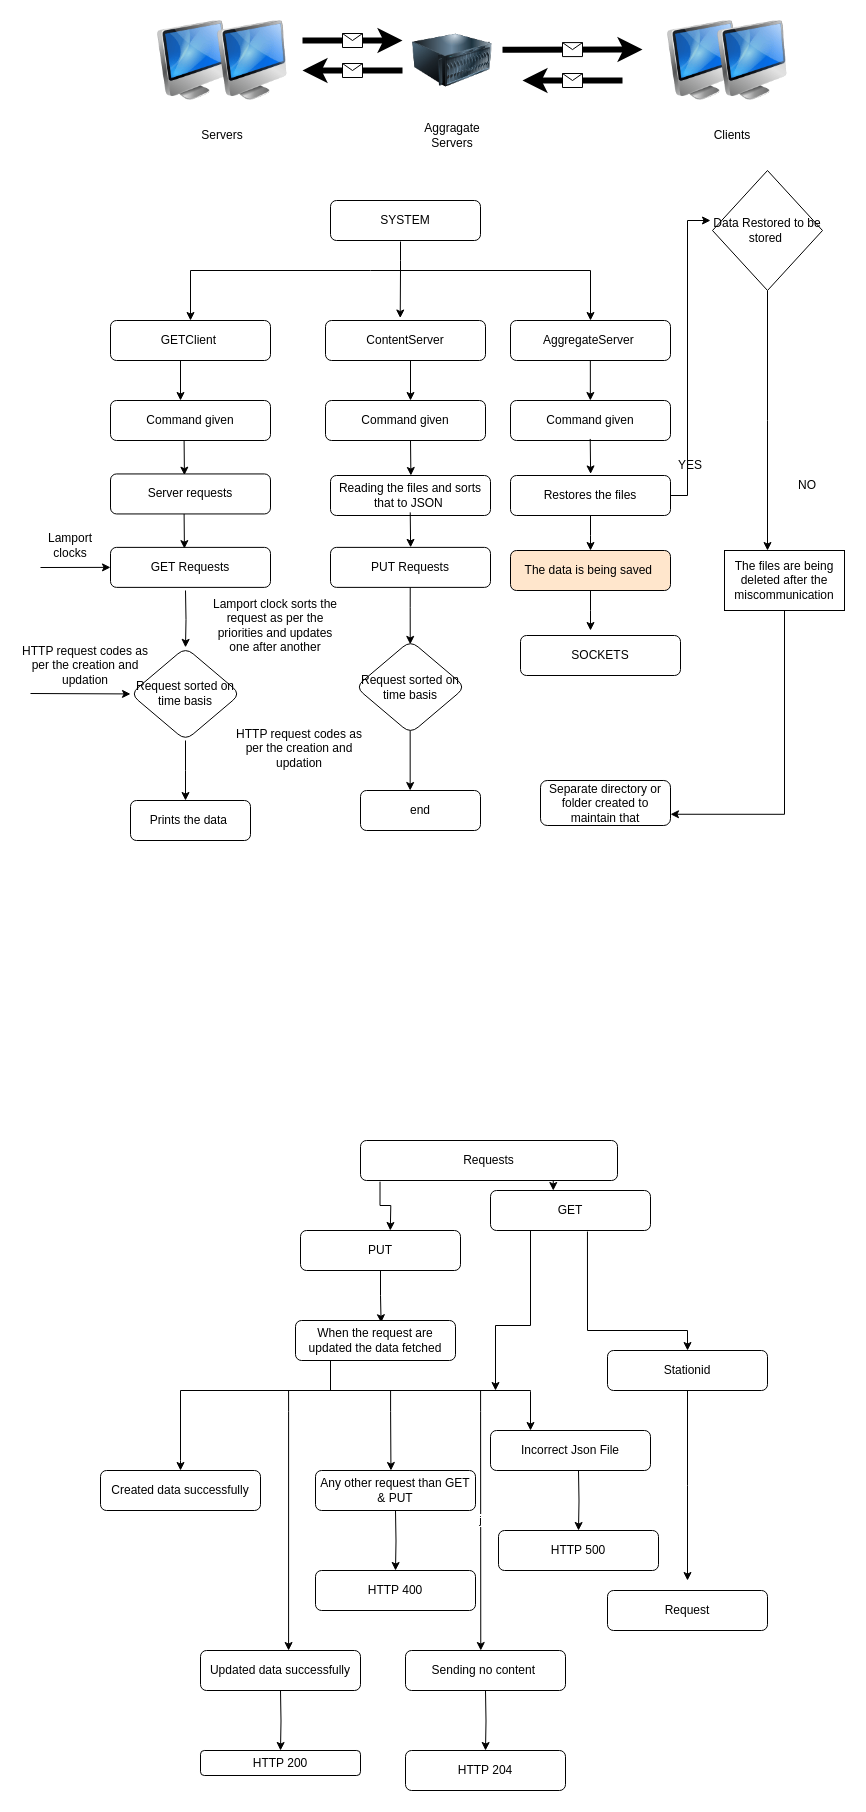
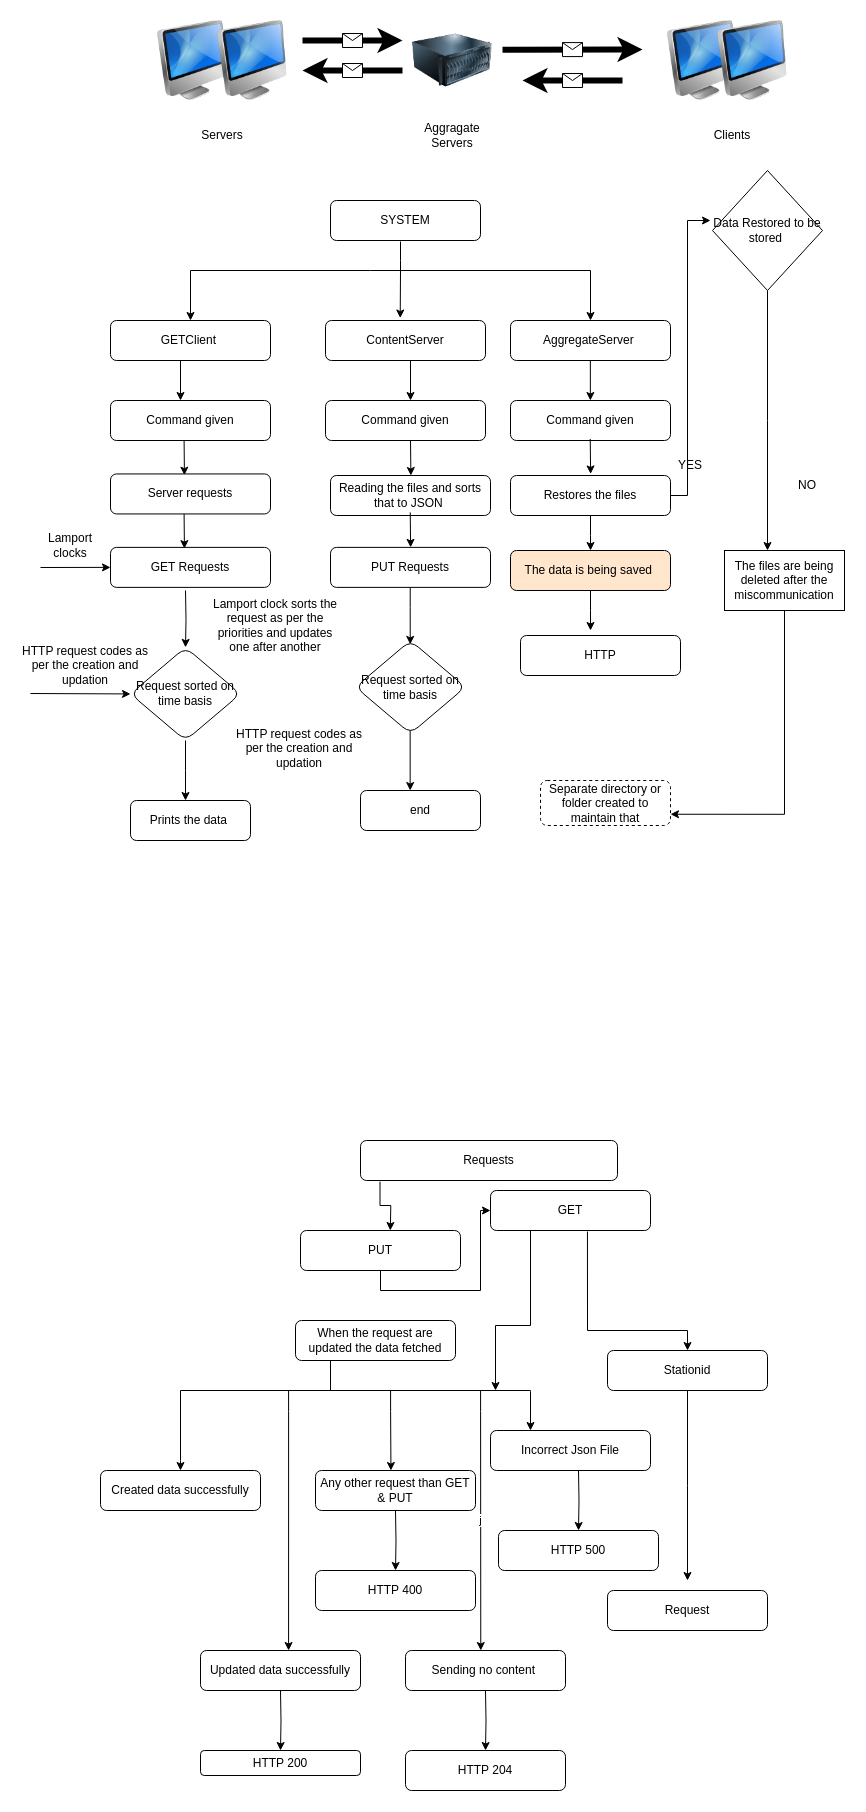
(601, 656) -> (601, 656)
(606, 803) -> (606, 803)
(553, 1182) -> none
(381, 1302) -> (471, 1291)
